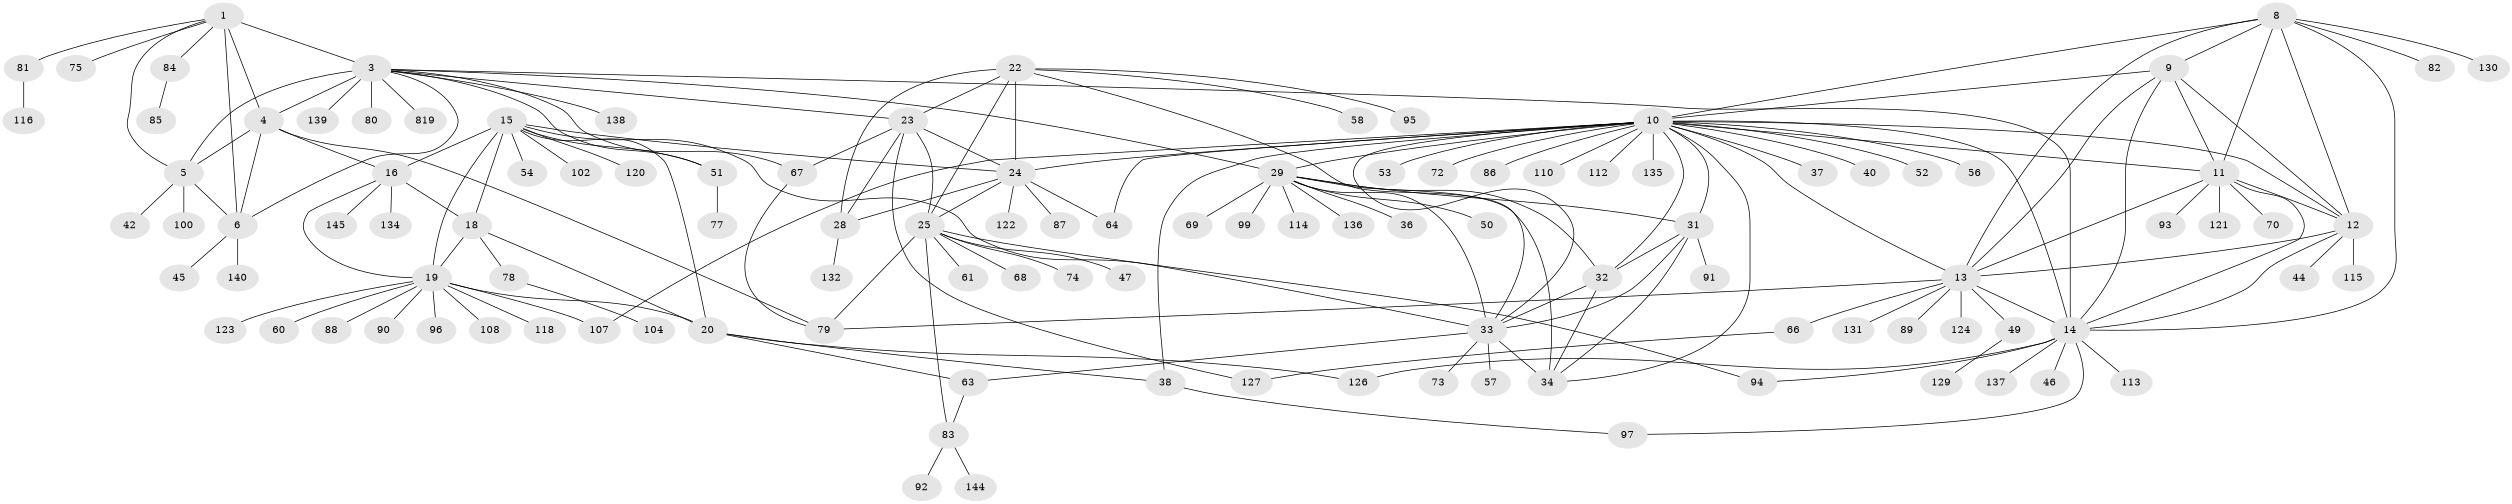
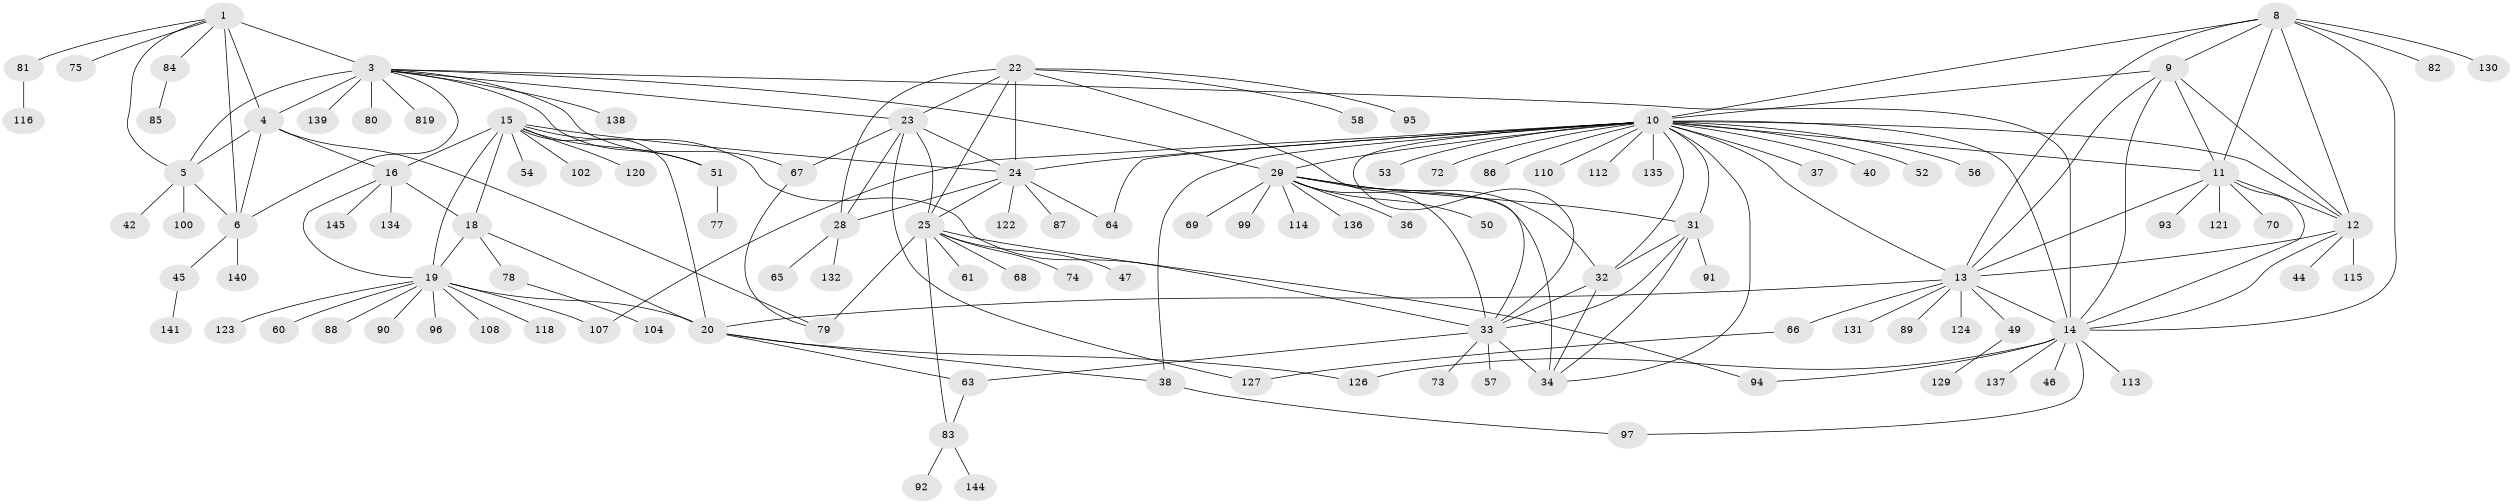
none -> (778, 278)
(1338, 309) -> (1364, 298)
none -> (171, 330)
